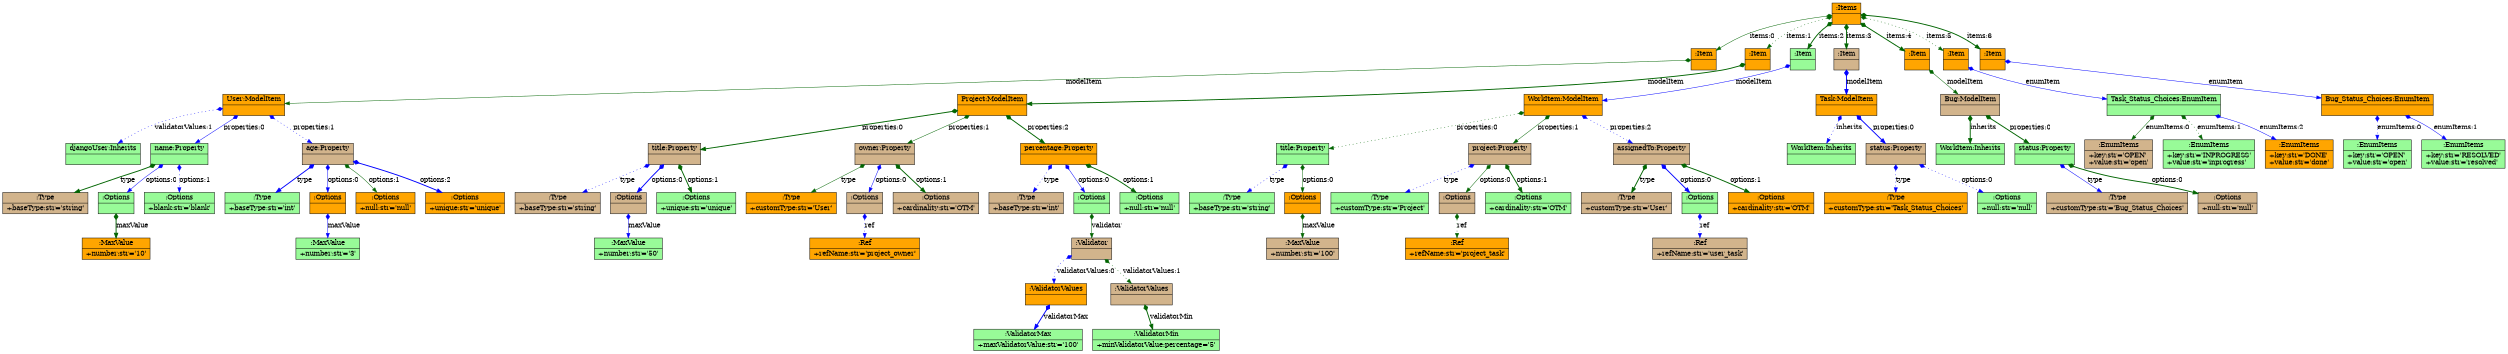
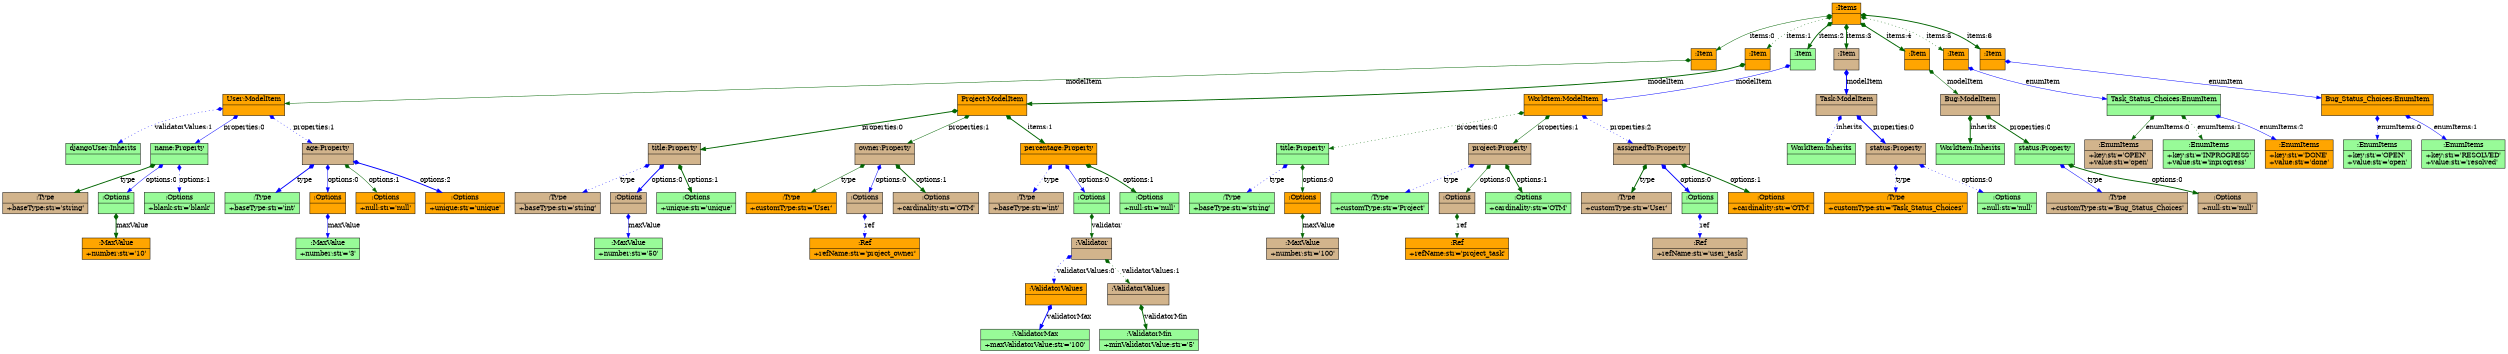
(1846, 105) -> (1846, 105)
(1048, 128) -> (1040, 128)
(1156, 345) -> (1149, 345)
